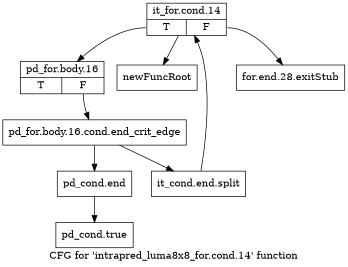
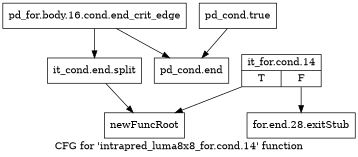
(62, 78) -> none
(207, 106) -> (117, 95)
(95, 206) -> (217, 41)
